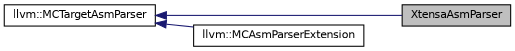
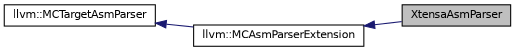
(284, 15) -> (388, 23)
